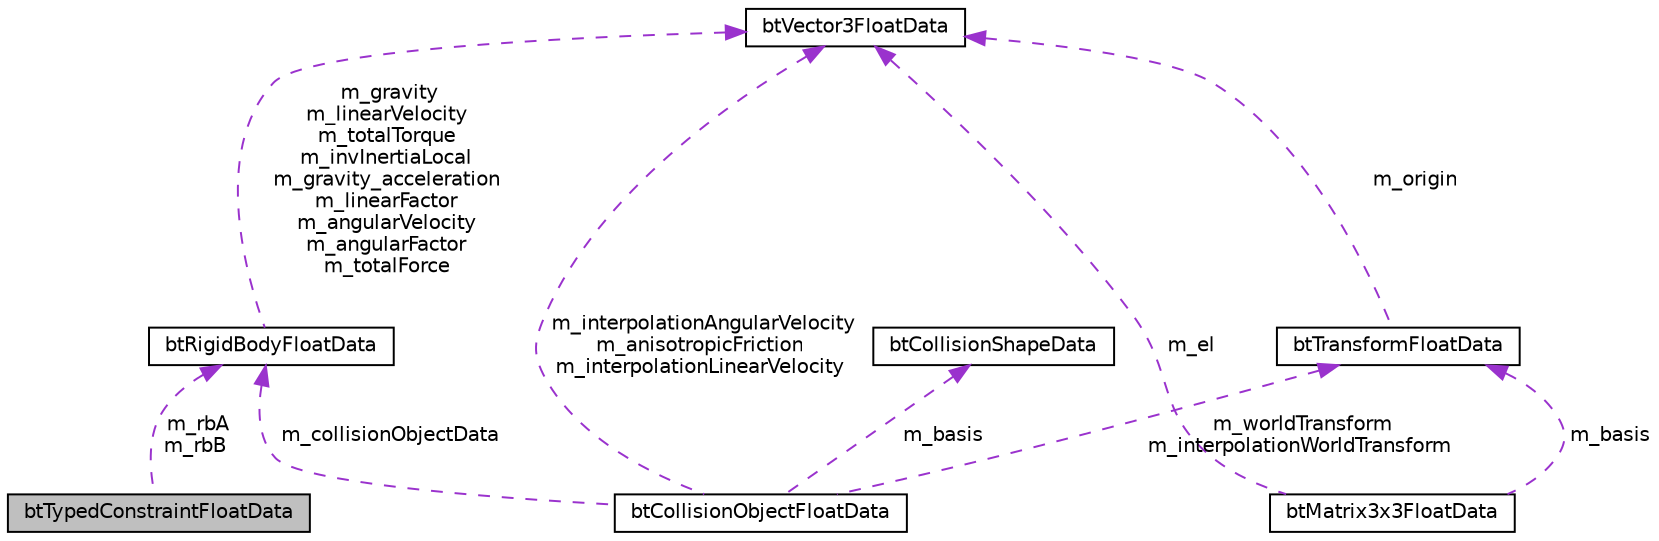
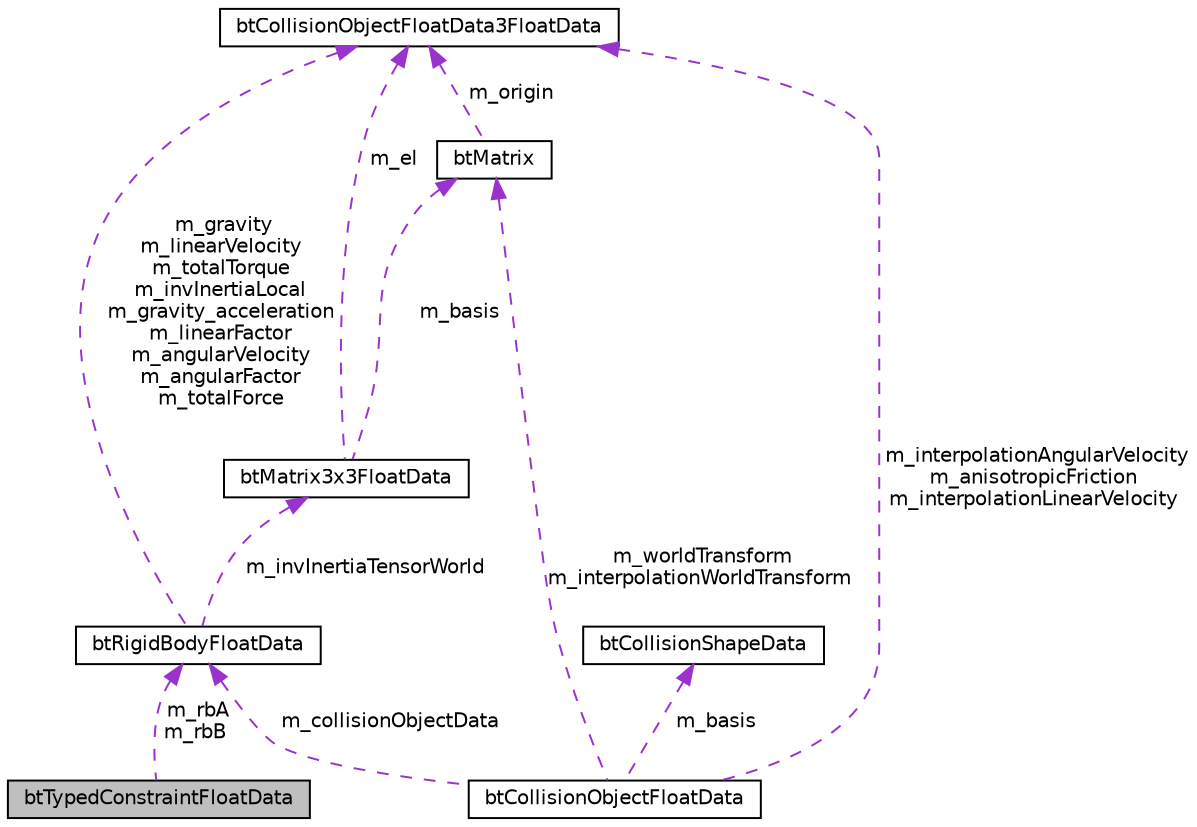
(856, 28) -> (419, 28)
(1398, 346) -> (494, 160)
none -> (232, 557)
